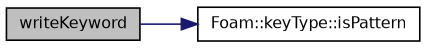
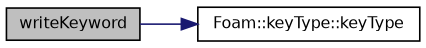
(309, 24) -> (309, 24)
